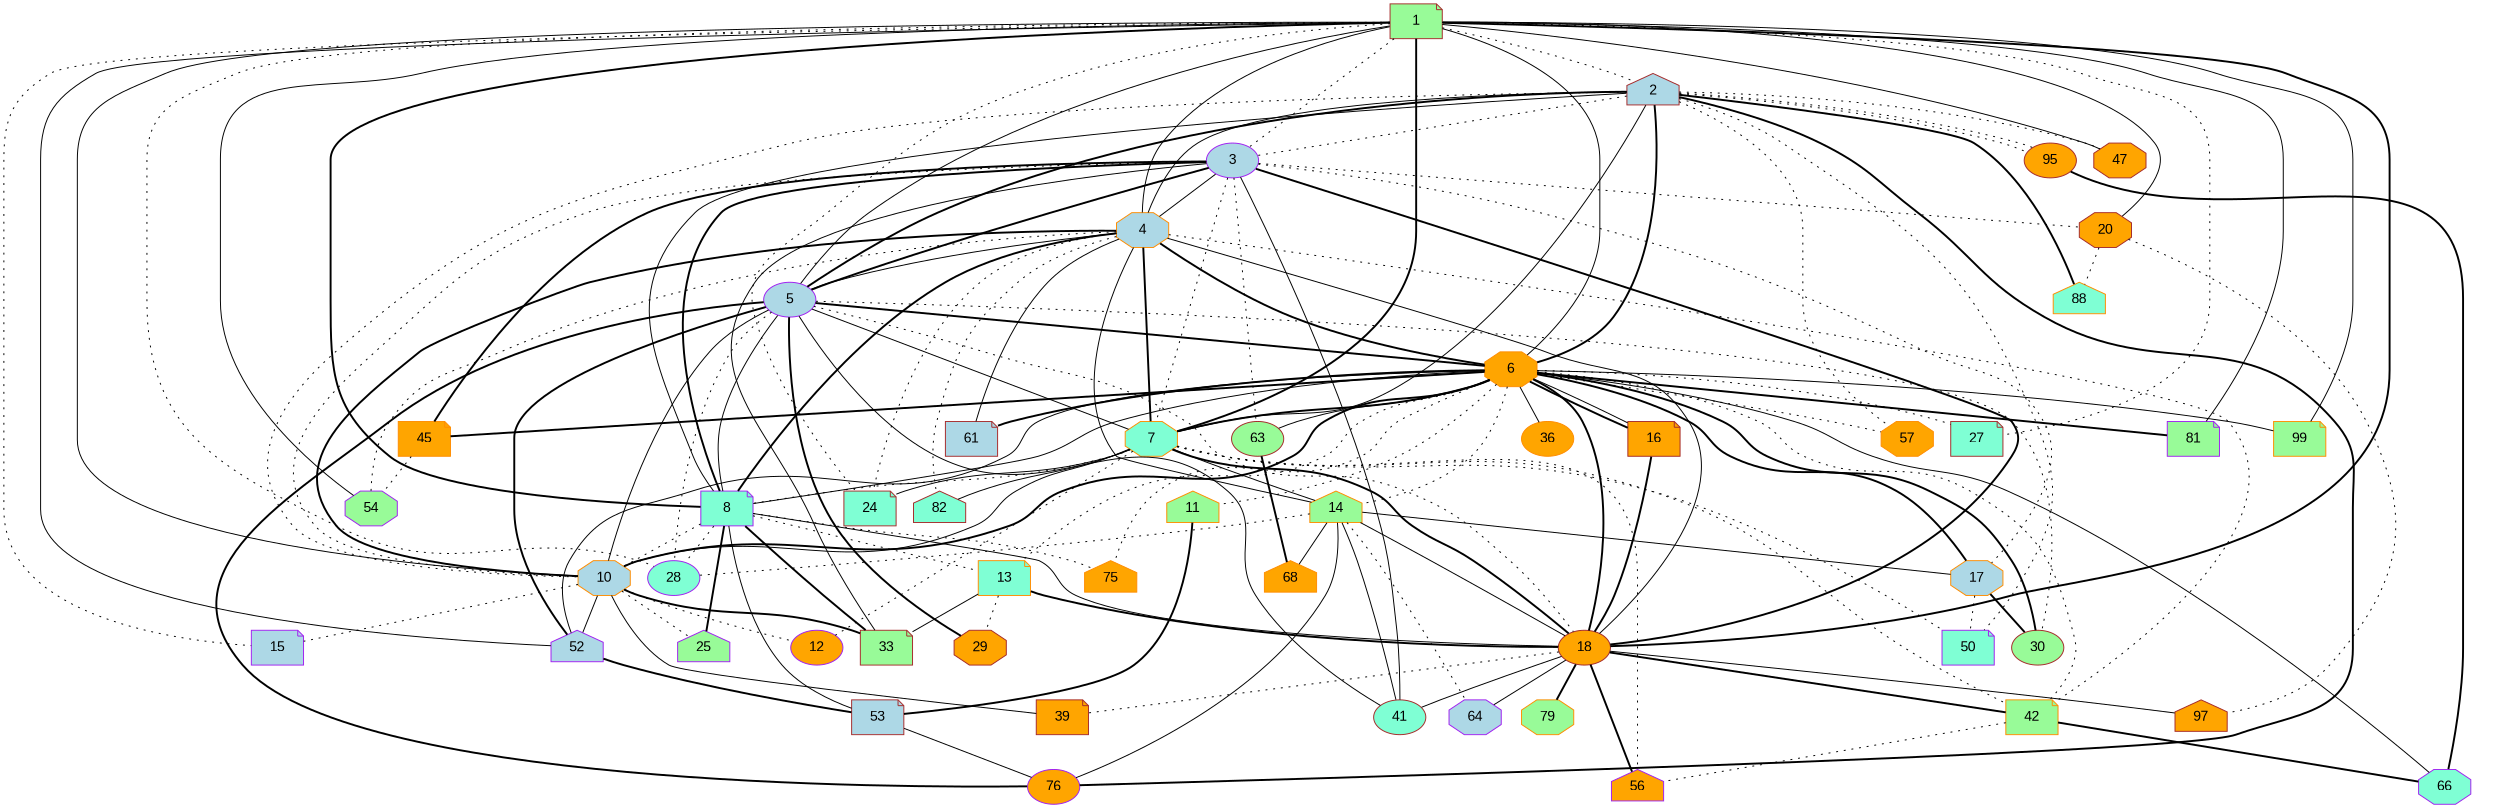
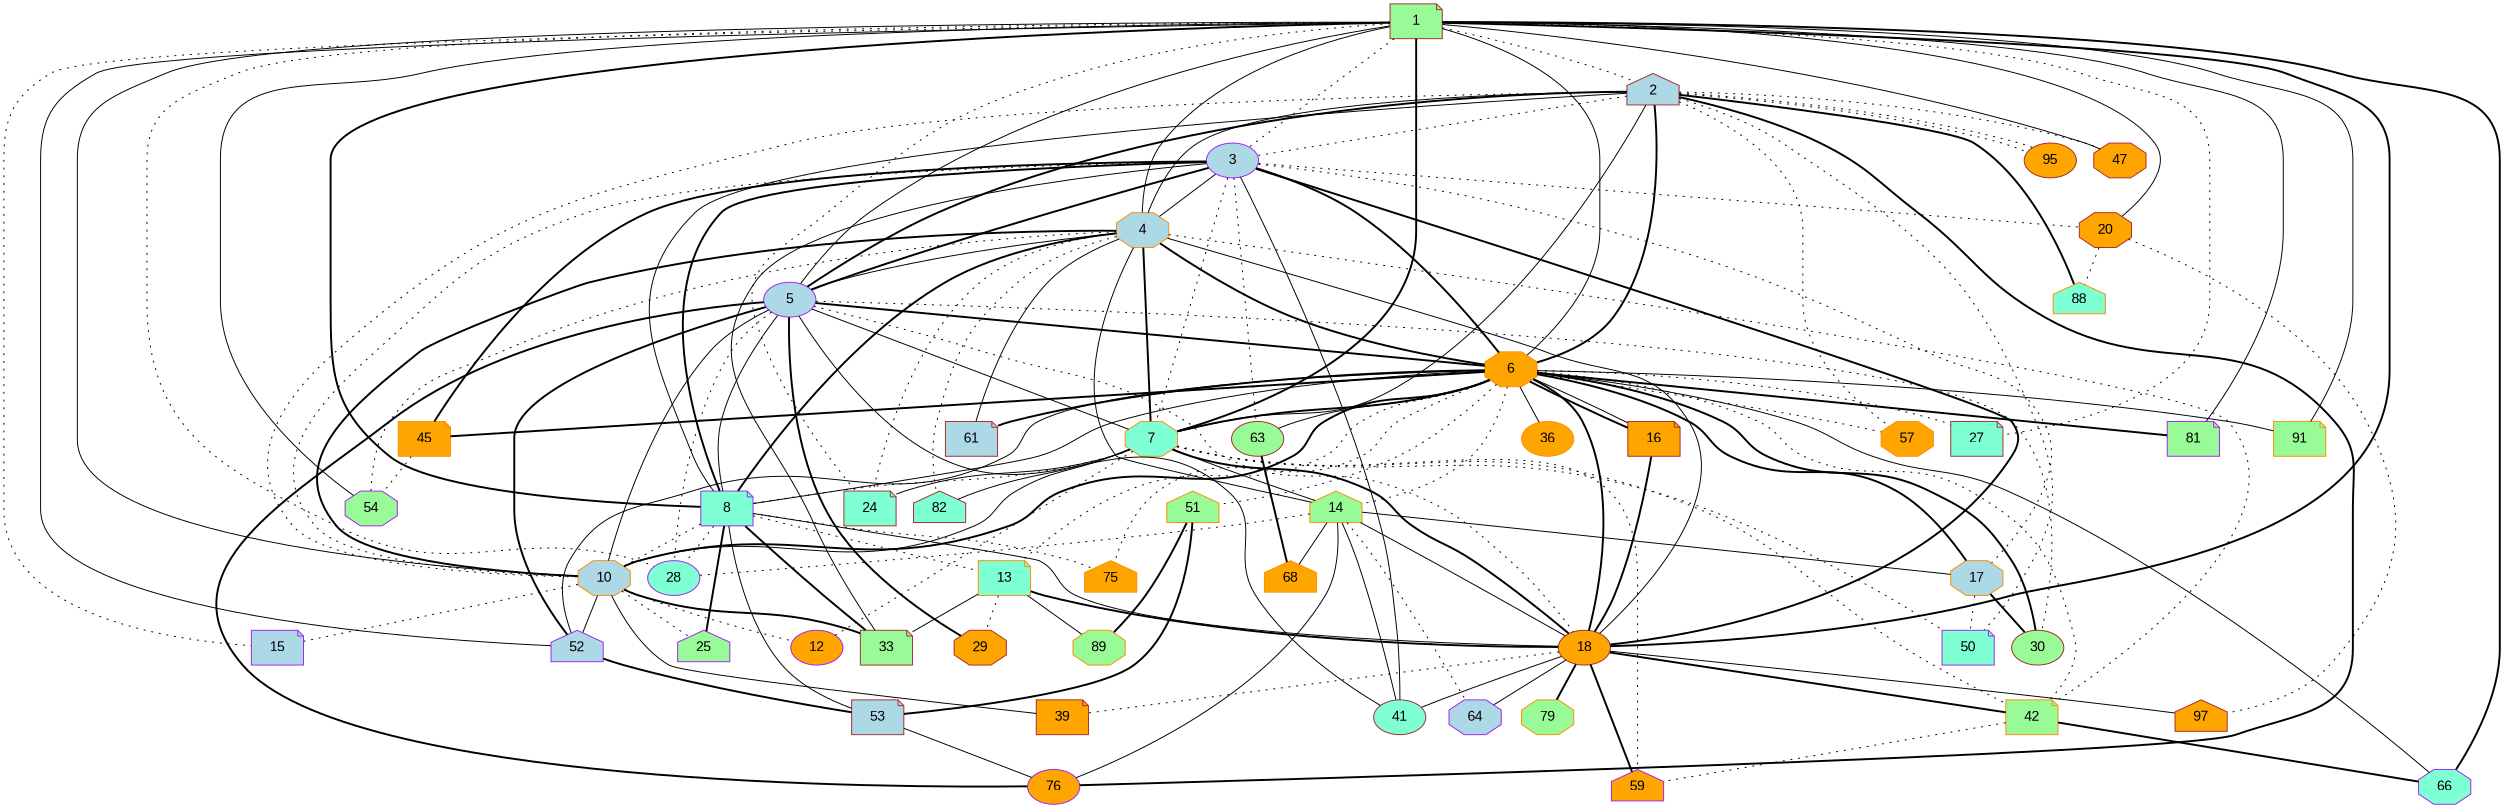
none -> (1392, 240)
(2463, 306) -> (2301, 66)
(2300, 439) -> (2300, 439)
(1193, 508) -> (1193, 508)
none -> (1099, 648)
(1638, 787) -> (1638, 787)
